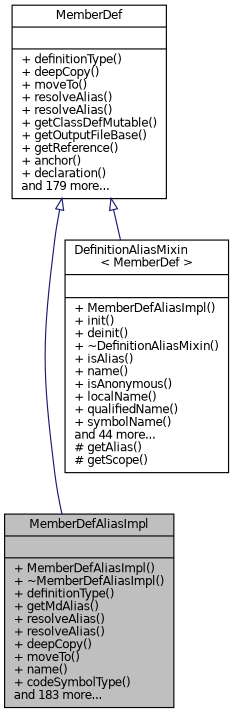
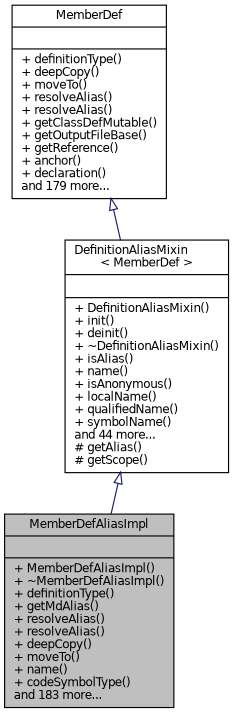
(145, 309) -> (142, 309)
(45, 362) -> (114, 499)
